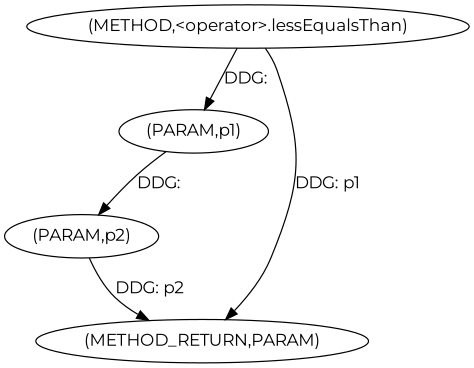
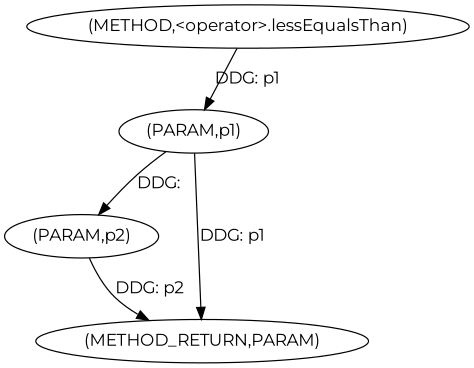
(248, 79) -> (248, 79)
(294, 185) -> (198, 230)
